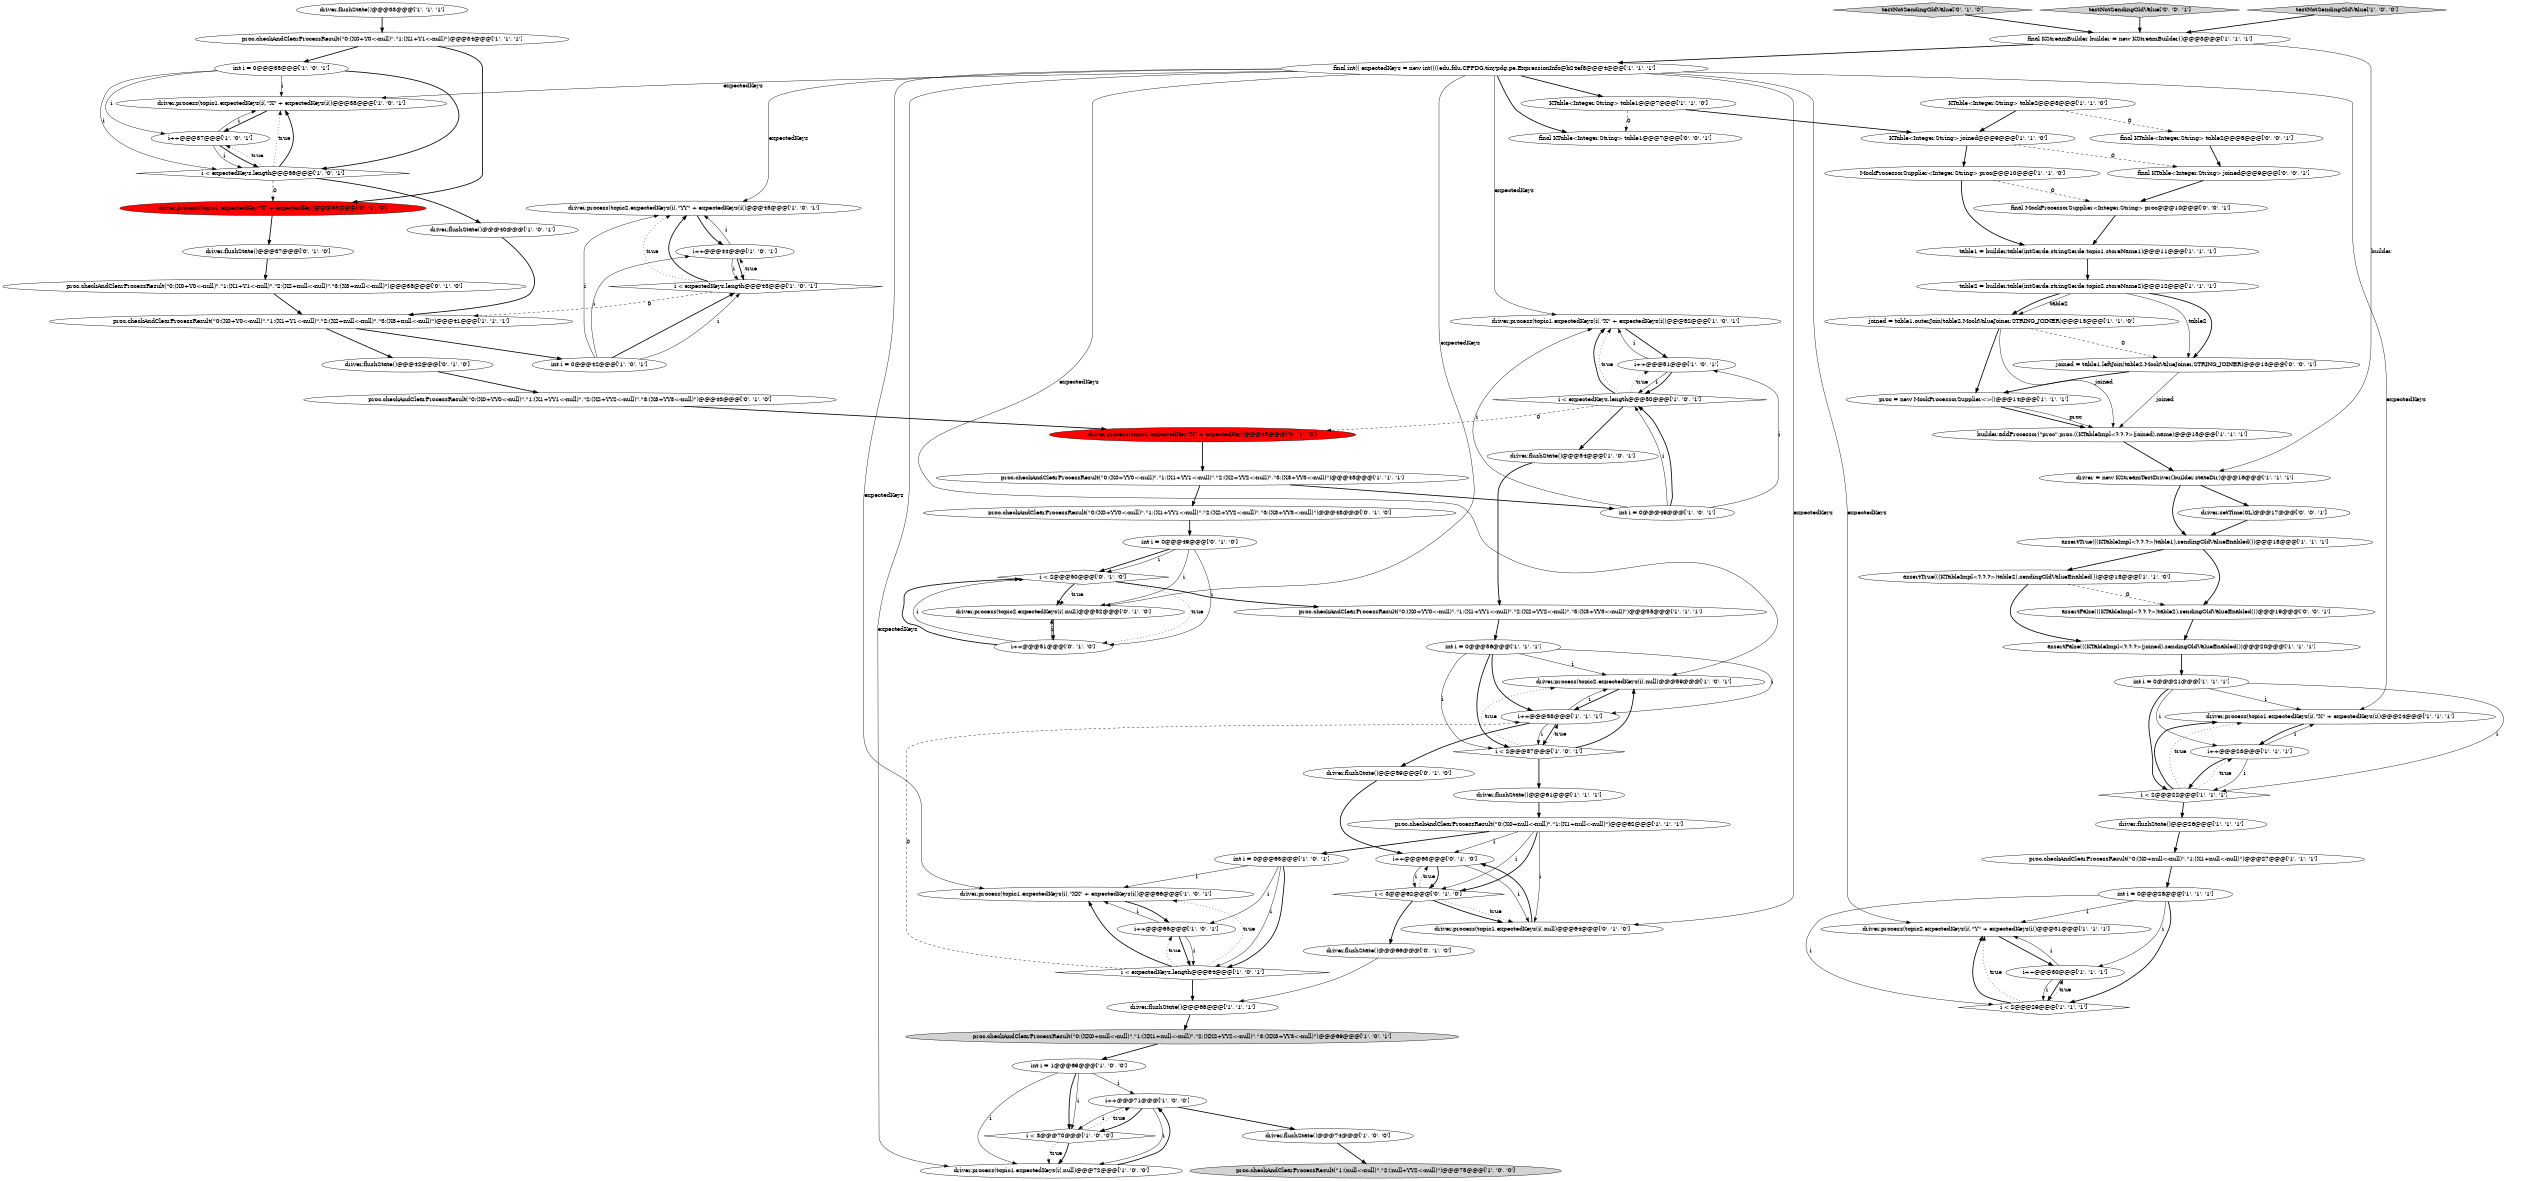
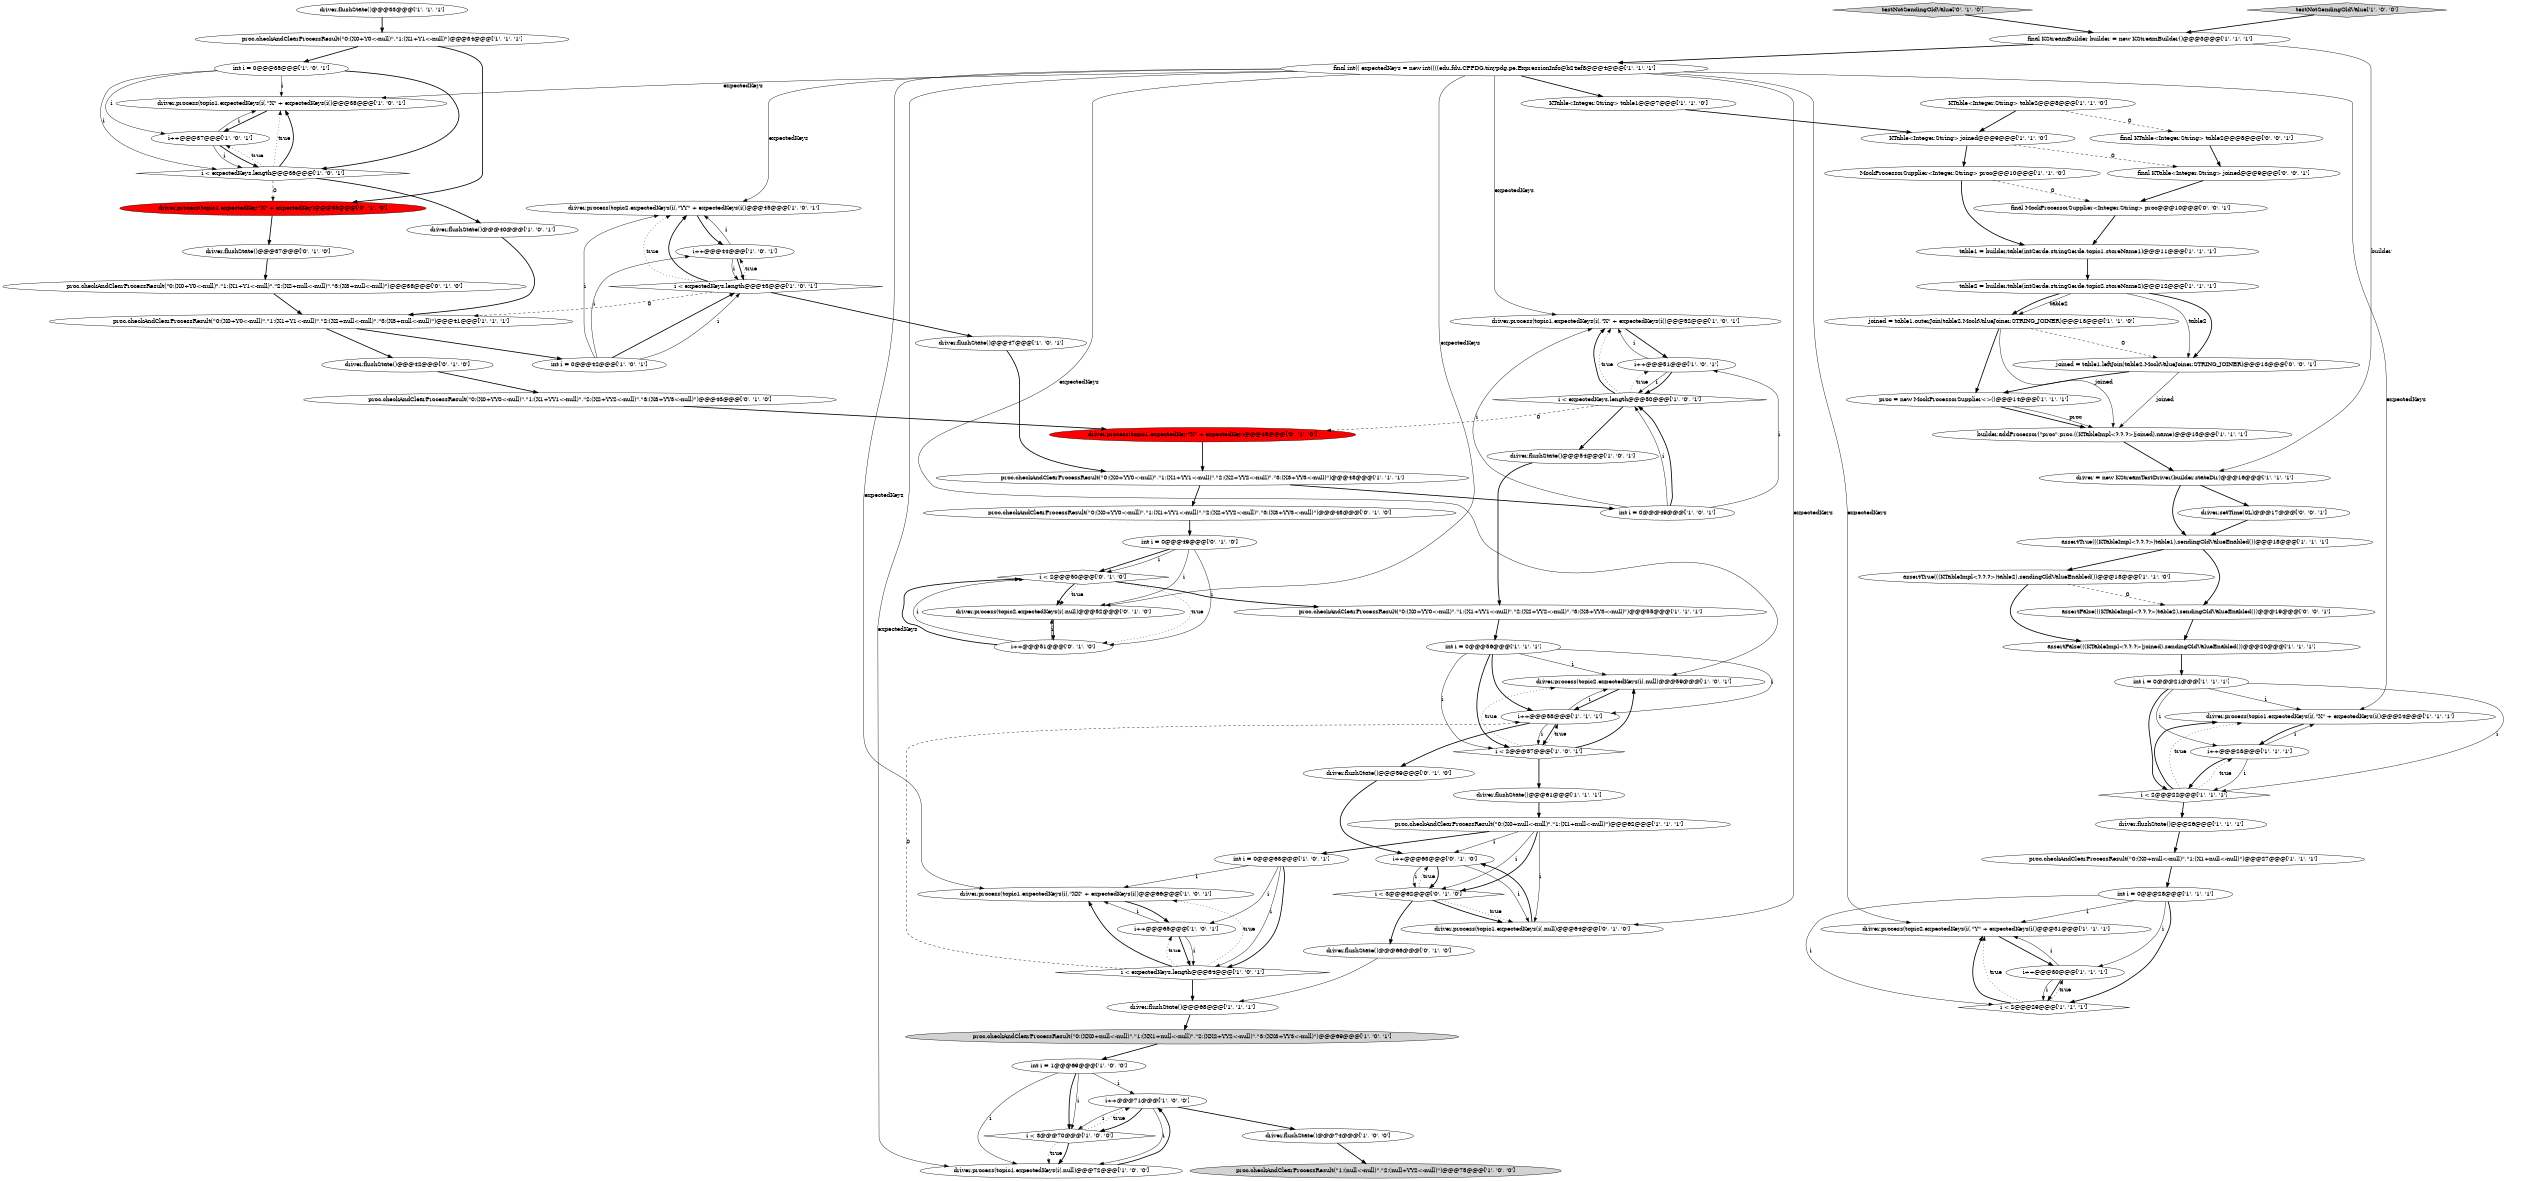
(2140, 10) -> none
(1625, 138) -> none
none -> (1001, 343)
